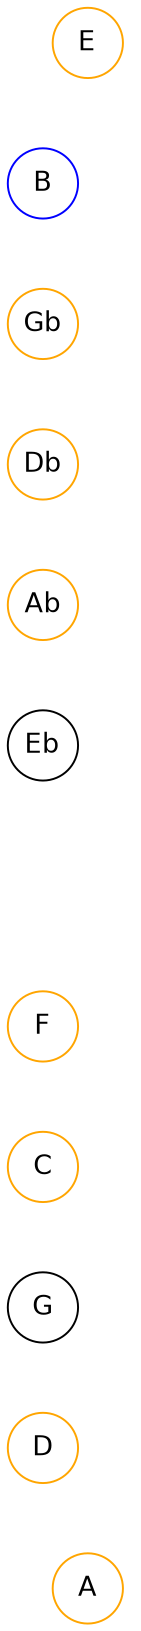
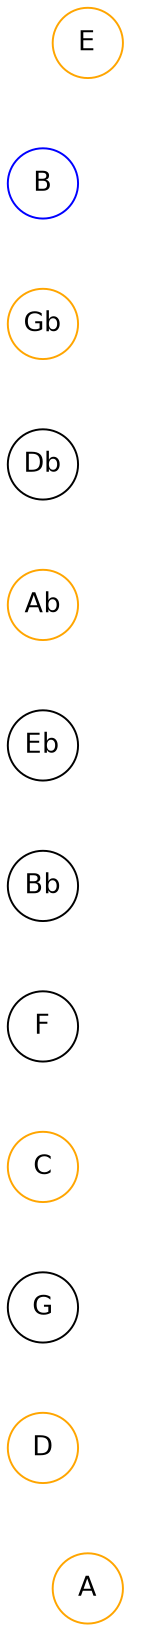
(43, 464) -> (43, 464)
none -> (43, 886)
(43, 1026) -> (43, 1026)
